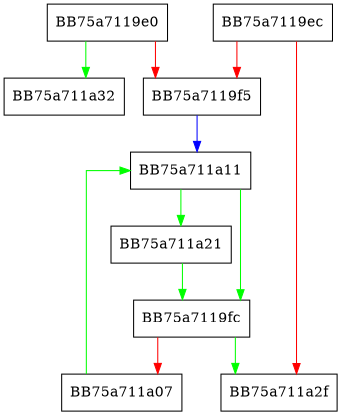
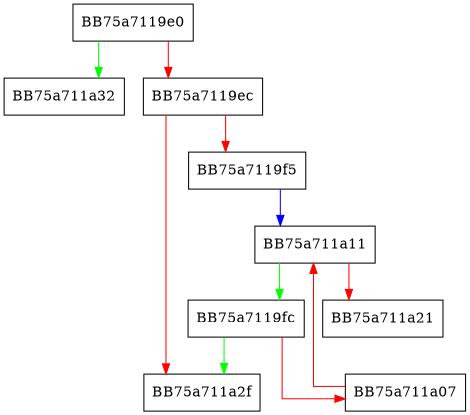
(155, 54) -> (168, 54)
(181, 202) -> (349, 276)
(86, 256) -> (313, 346)
(182, 276) -> none
